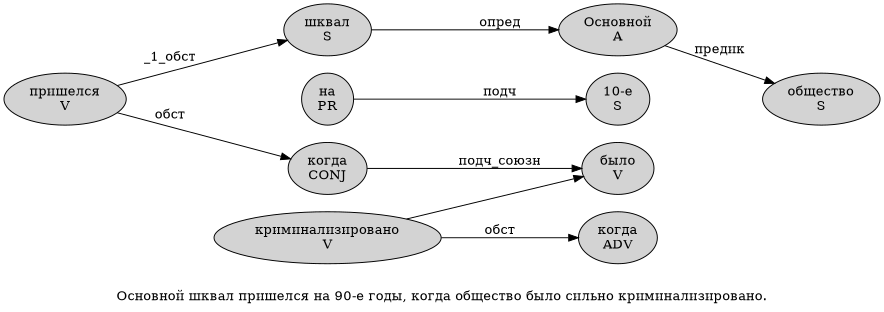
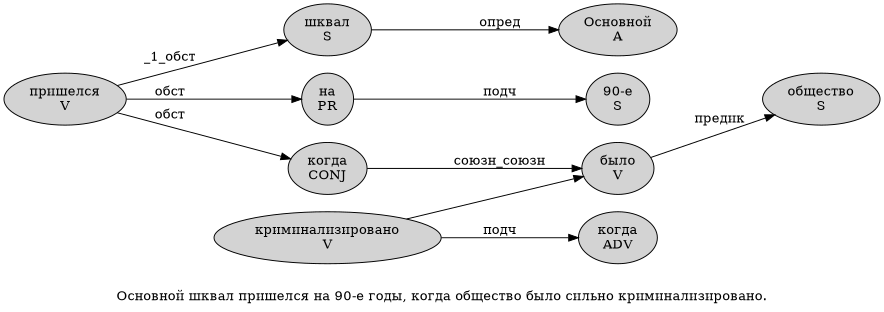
(715, 63) -> (708, 138)
none -> (209, 99)
(618, 99) -> (618, 99)
(500, 161) -> (500, 161)
(500, 231) -> (500, 231)
